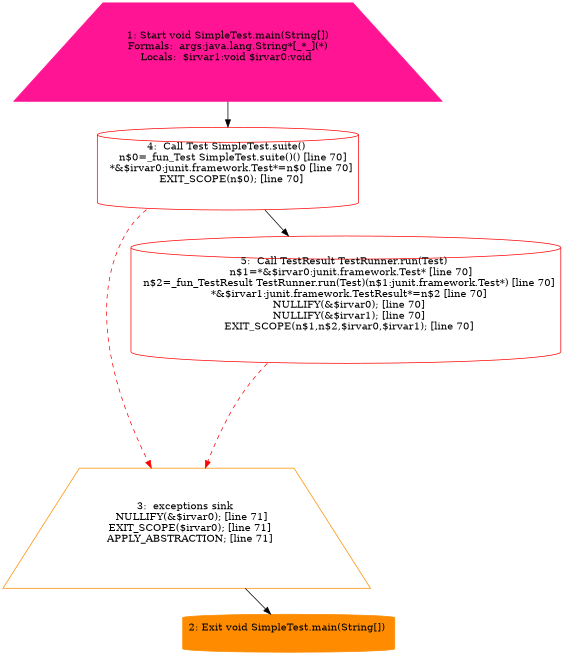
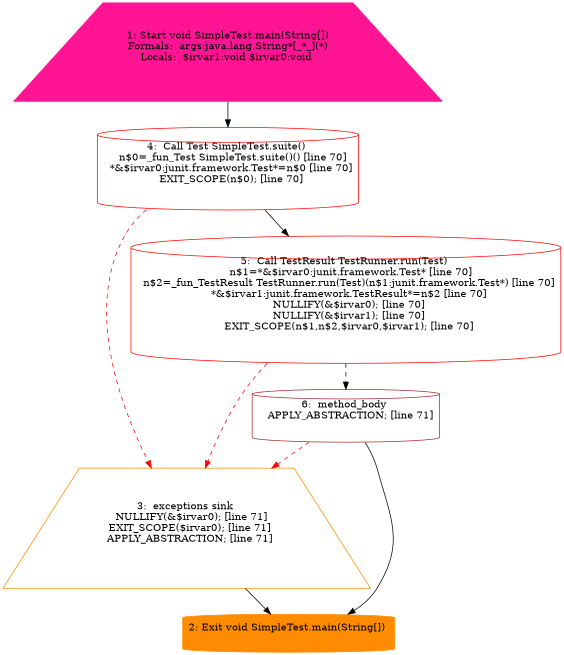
none -> (346, 416)
